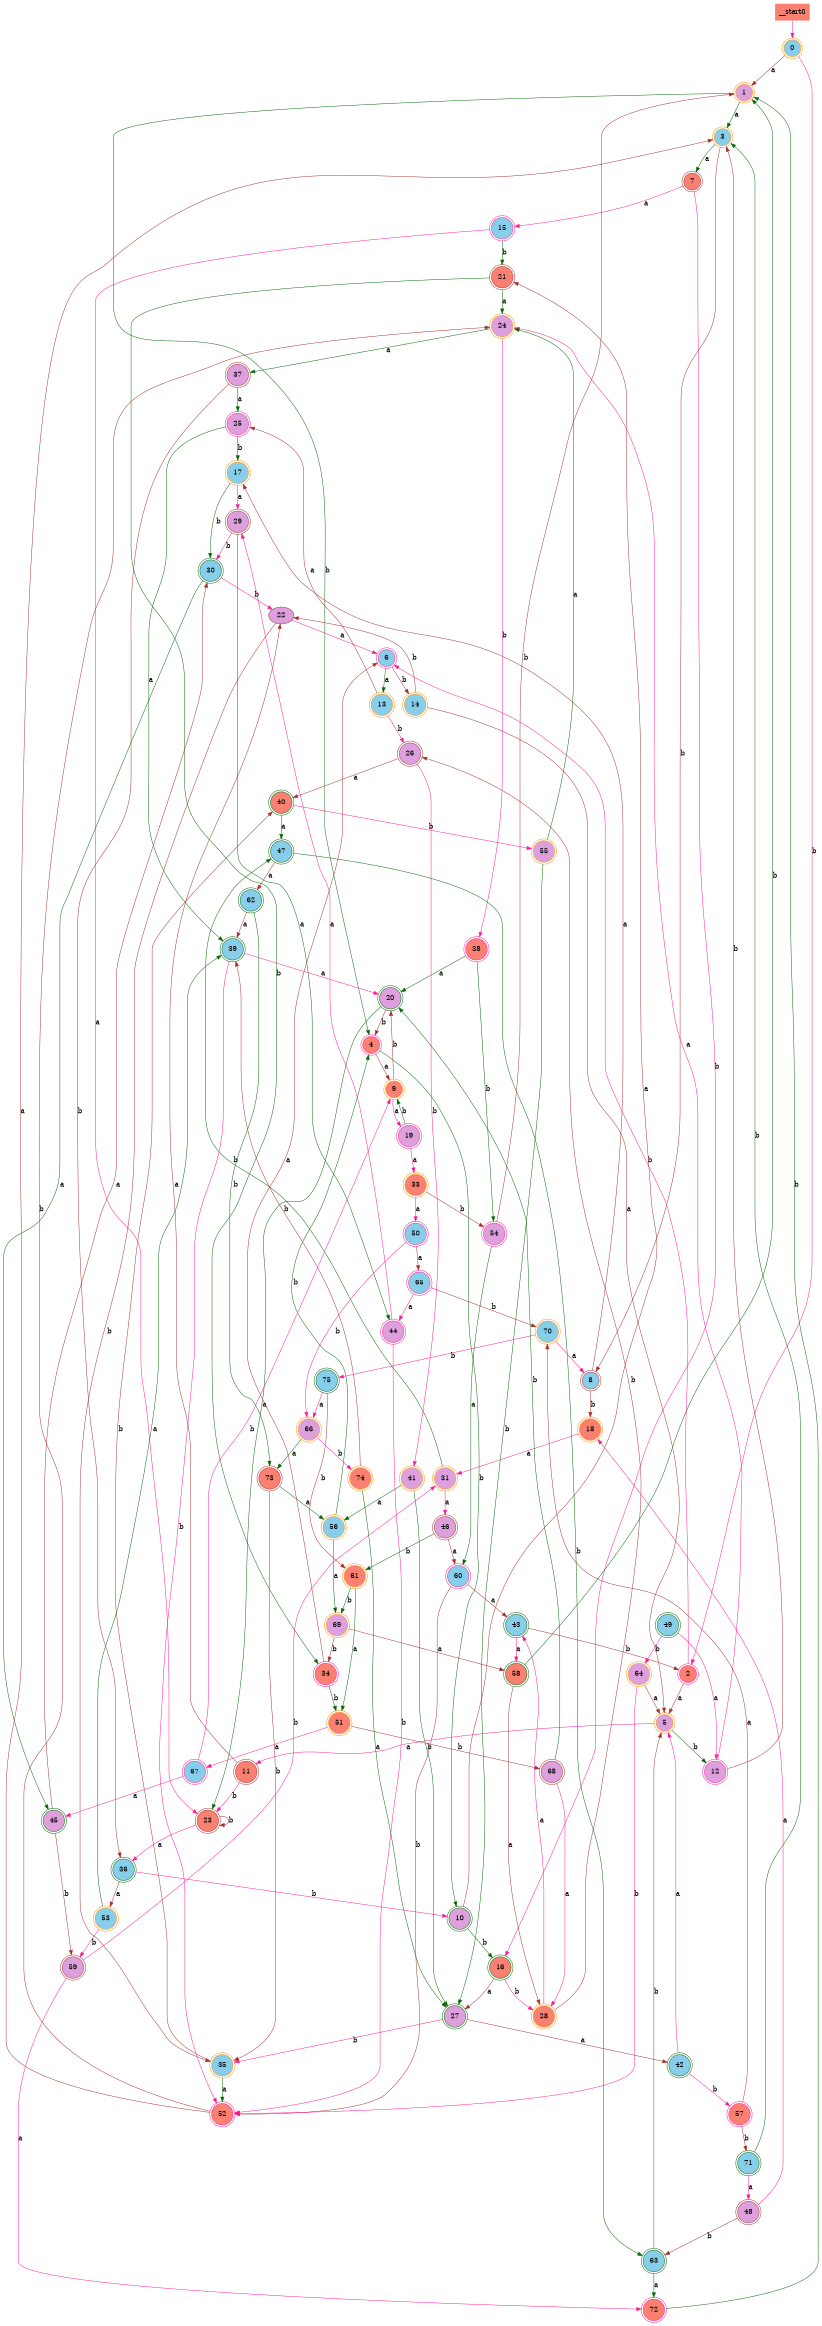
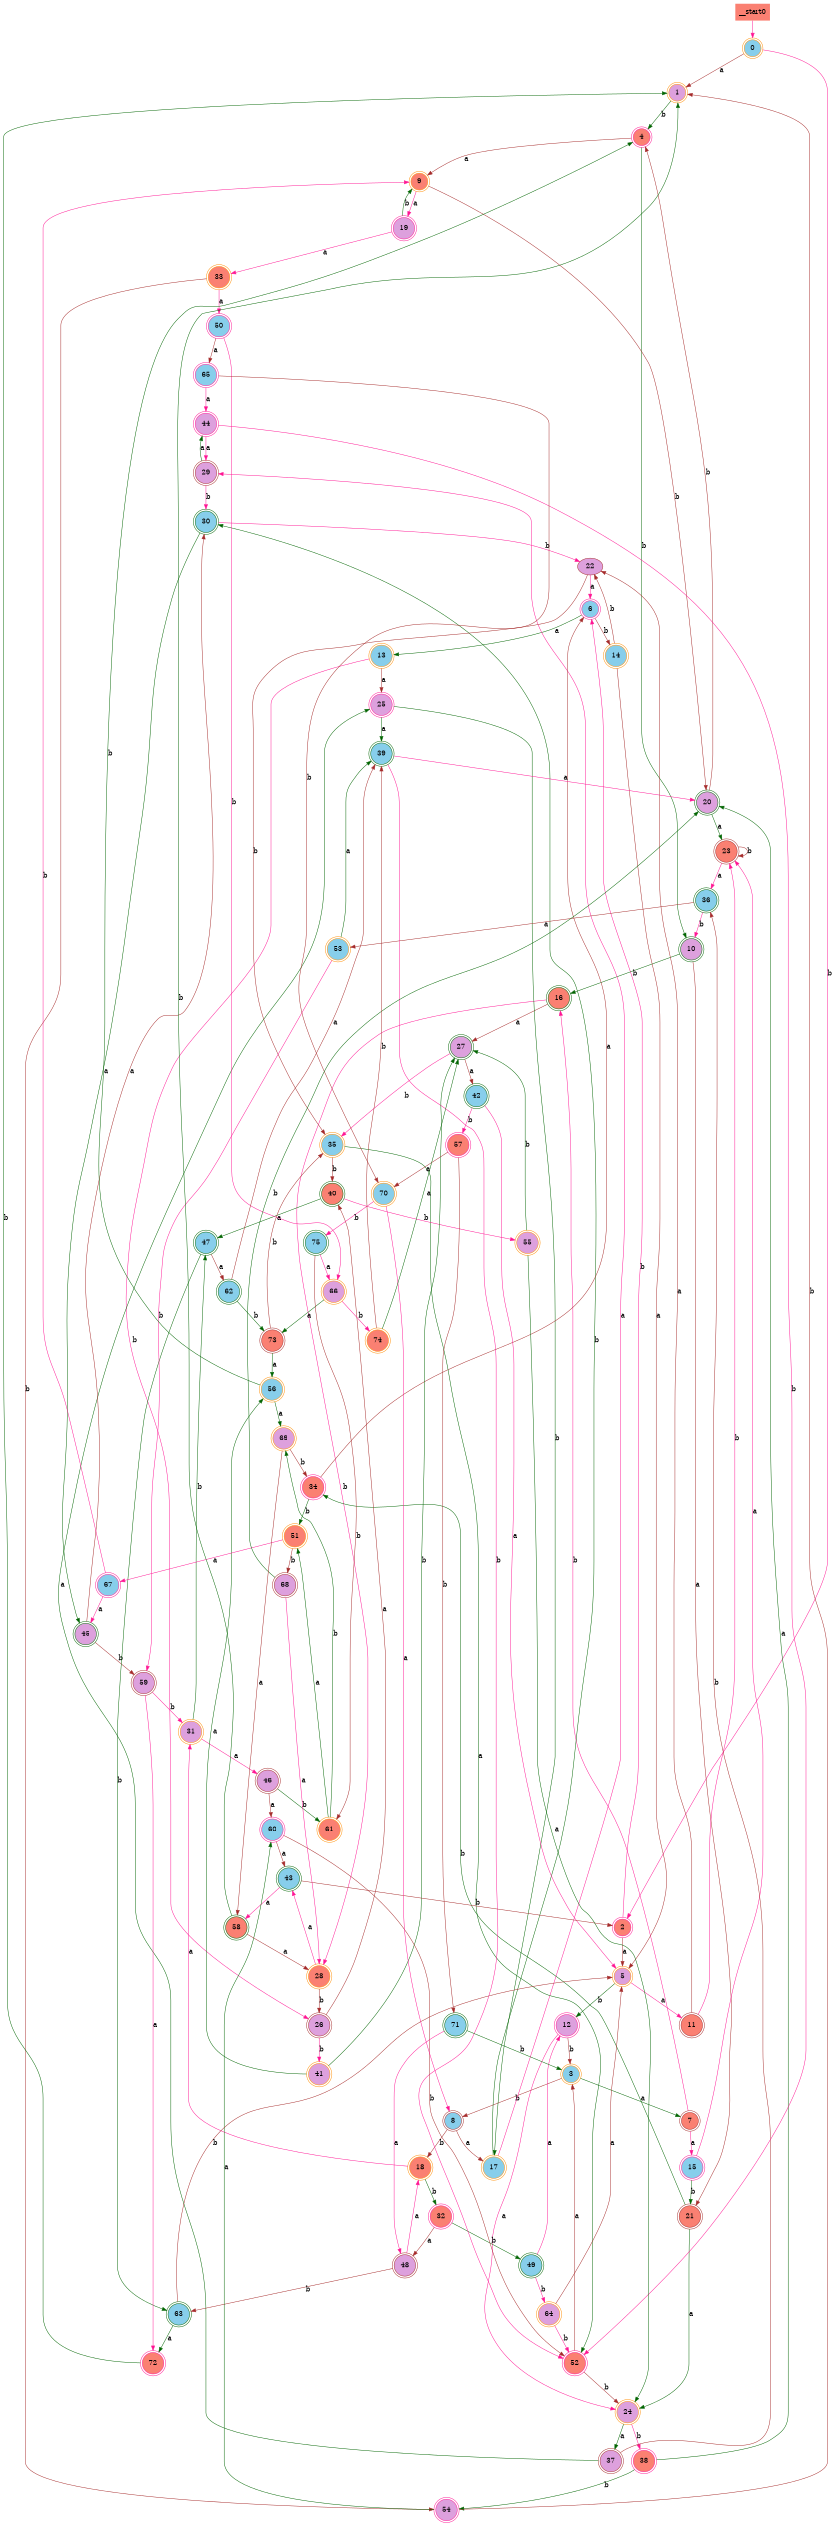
(734, 113) -> none
none -> (441, 2217)
